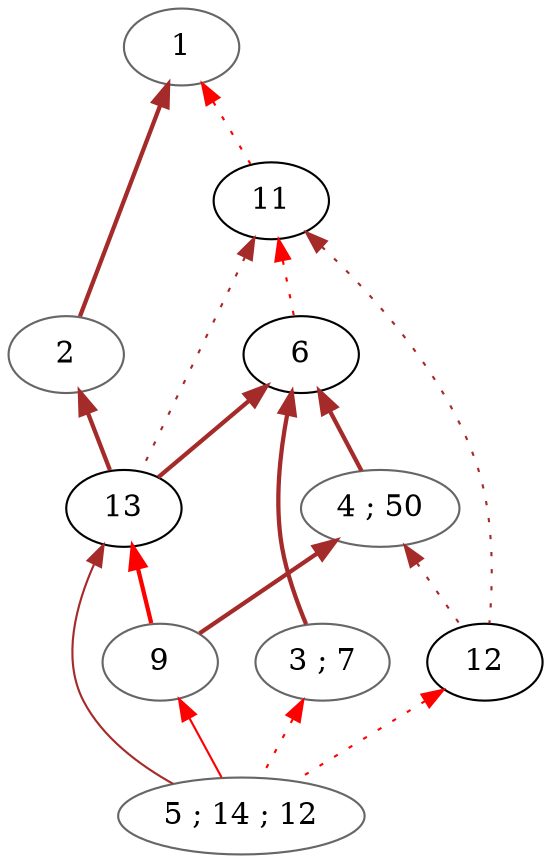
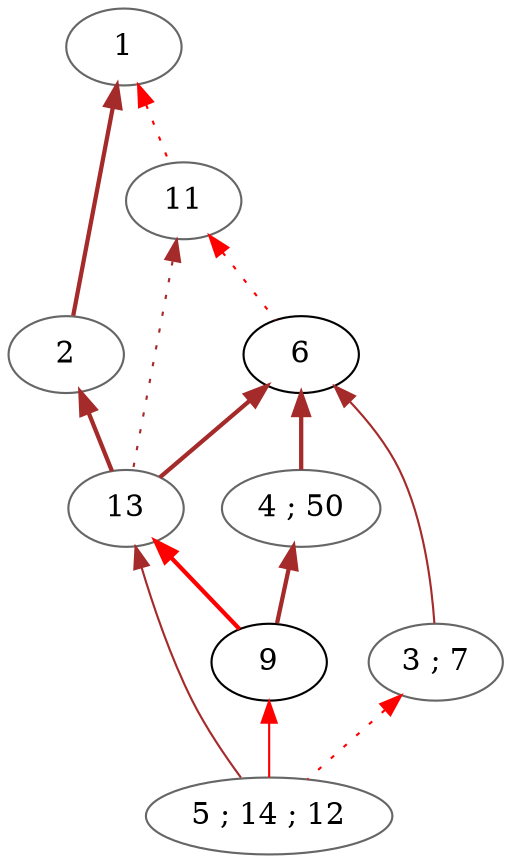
(271, 201) -> (184, 201)
(124, 508) -> (126, 508)
(279, 521) -> (413, 504)
(160, 662) -> (269, 662)
(485, 662) -> none
